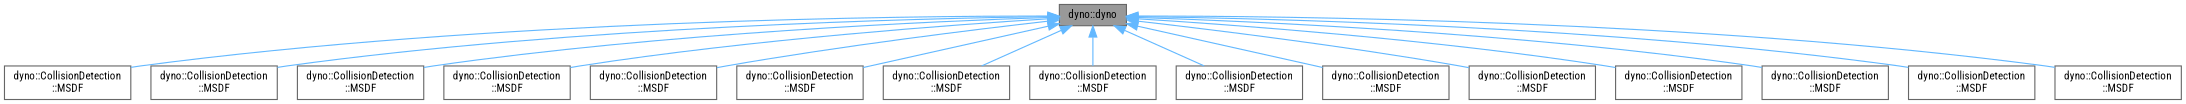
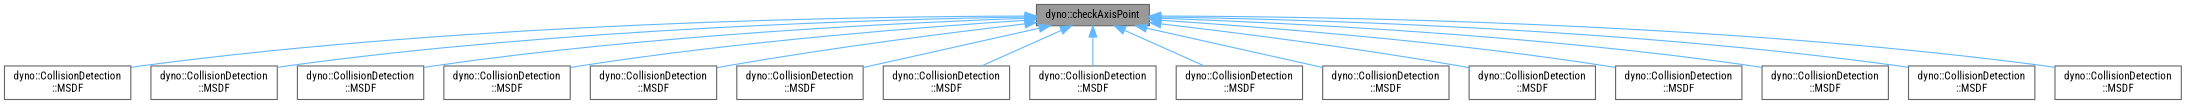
(1093, 15) -> (1093, 15)
